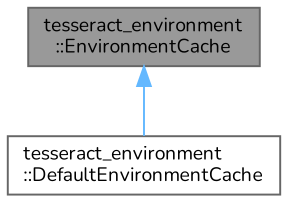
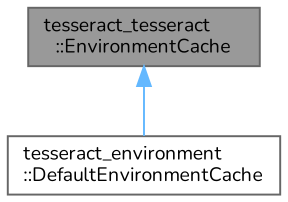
(144, 37) -> (144, 37)
